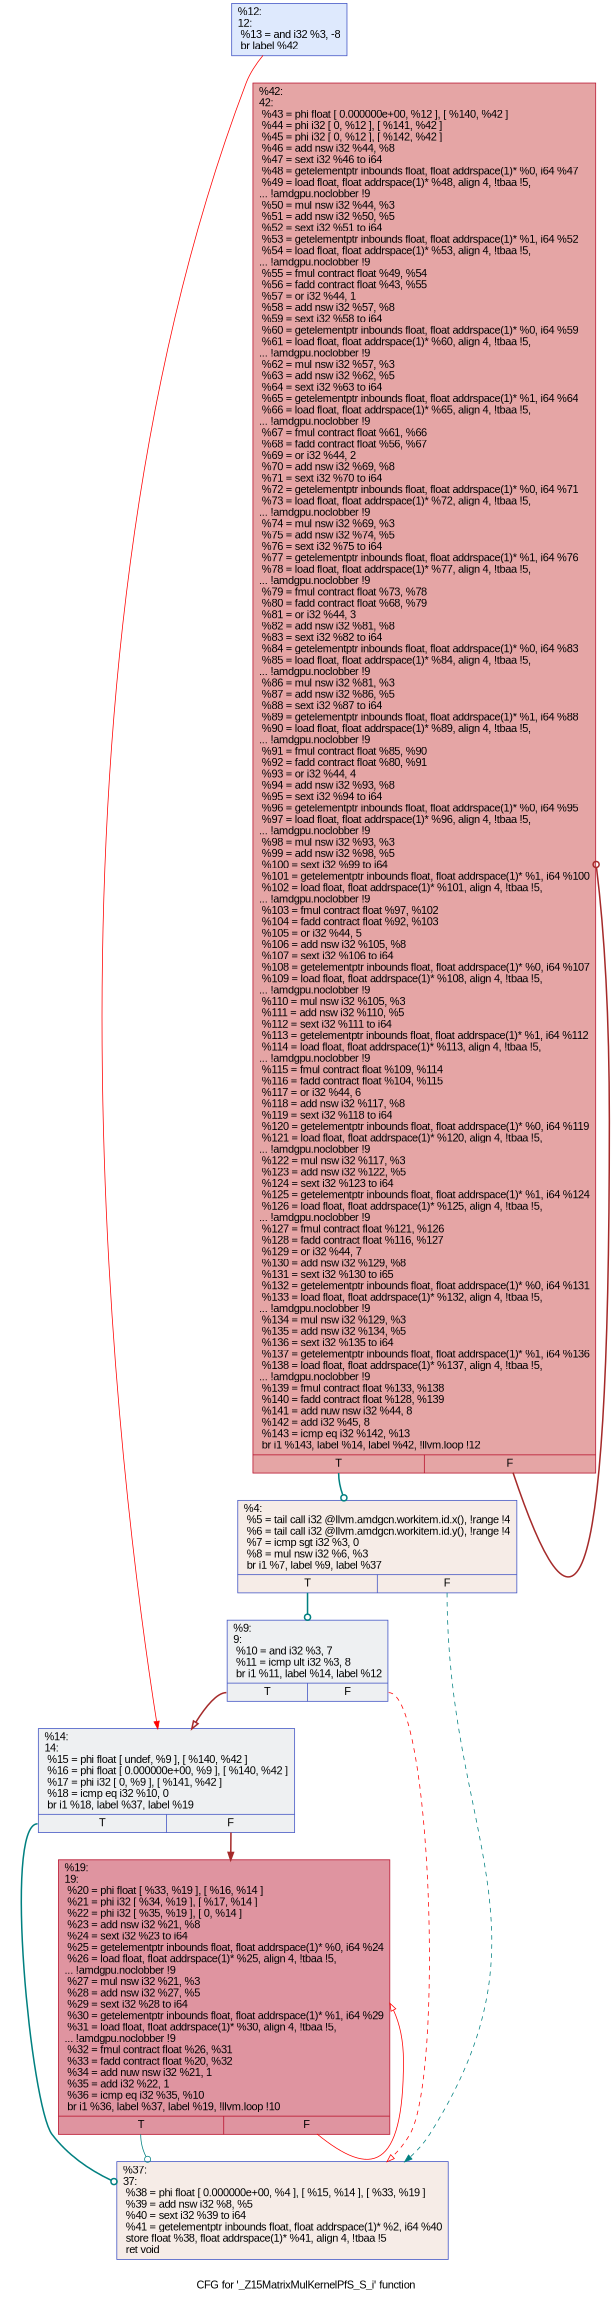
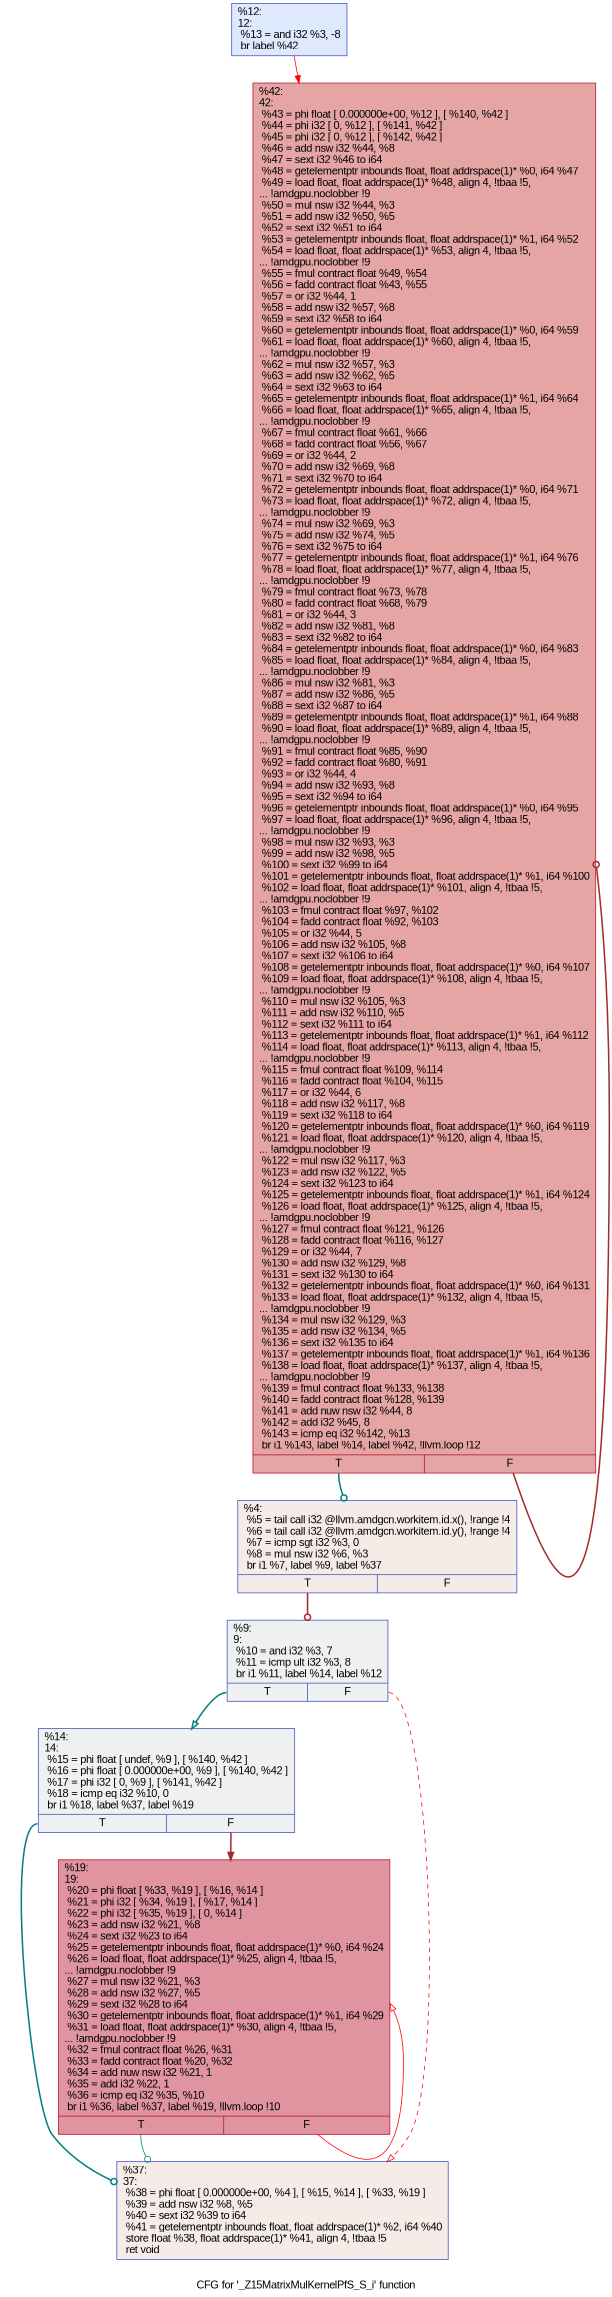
(106, 879) -> (296, 66)
(327, 1275) -> (327, 1275)
(308, 1603) -> (308, 1603)
(209, 1704) -> (209, 1704)
(487, 1883) -> none
